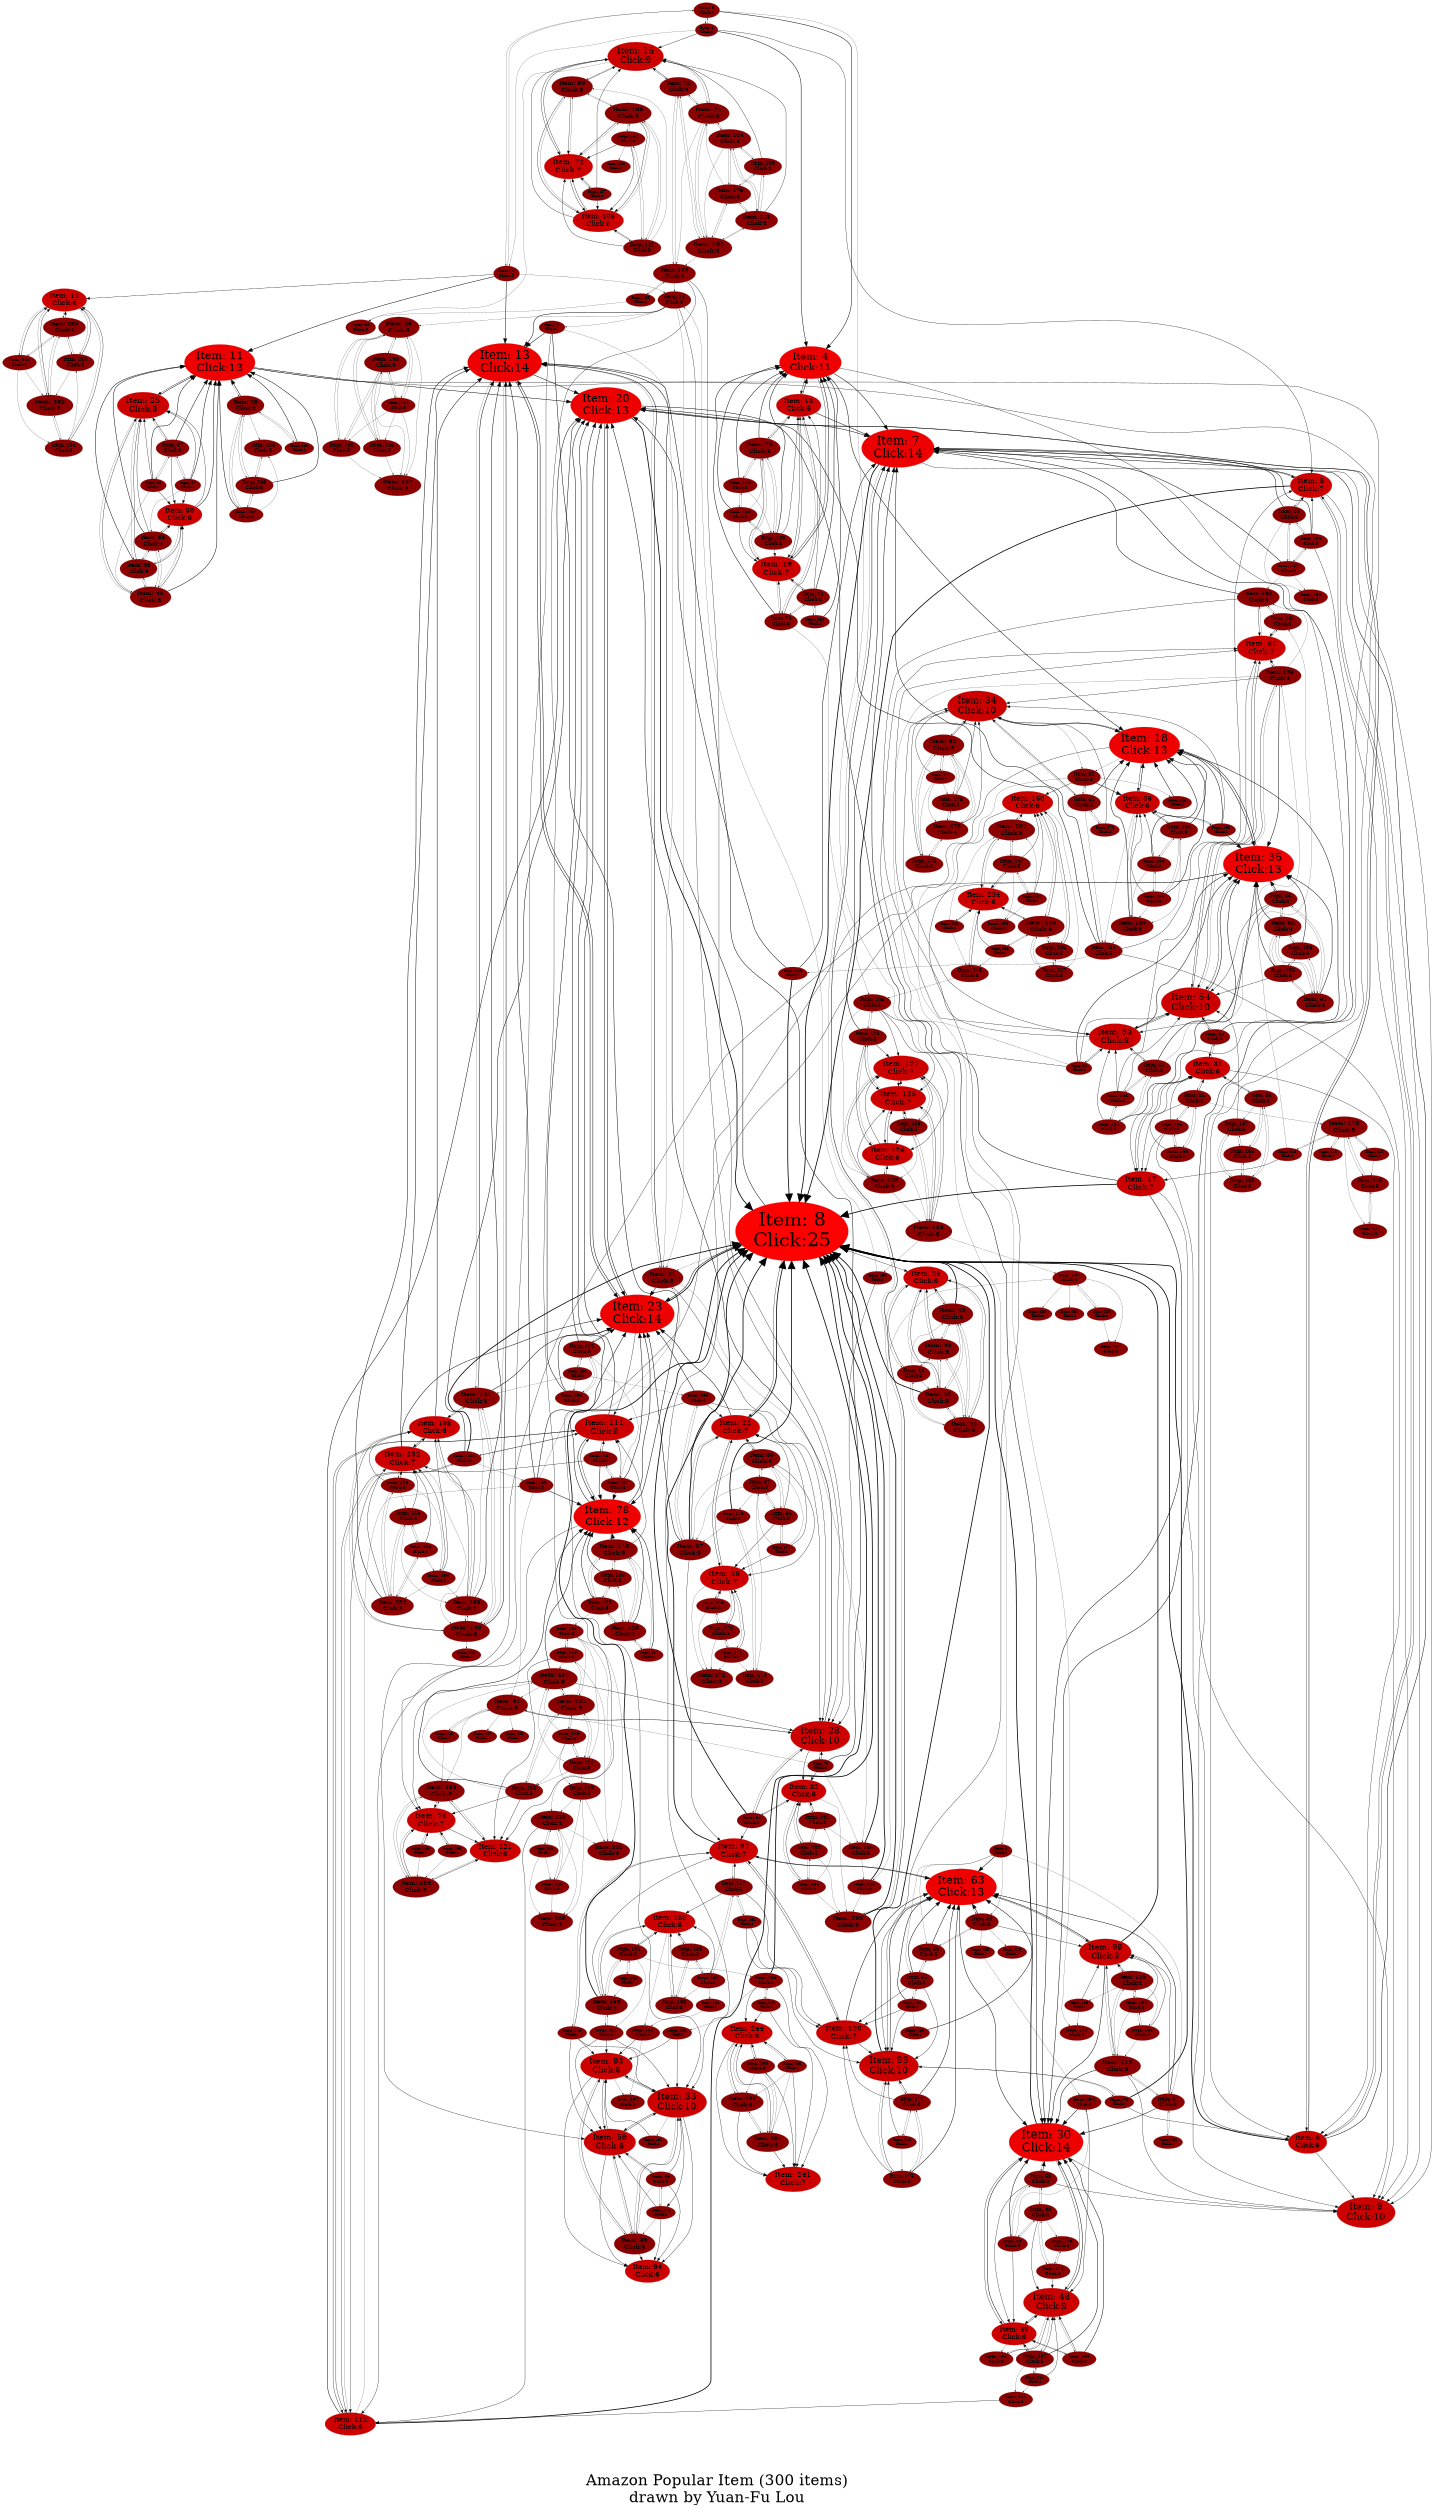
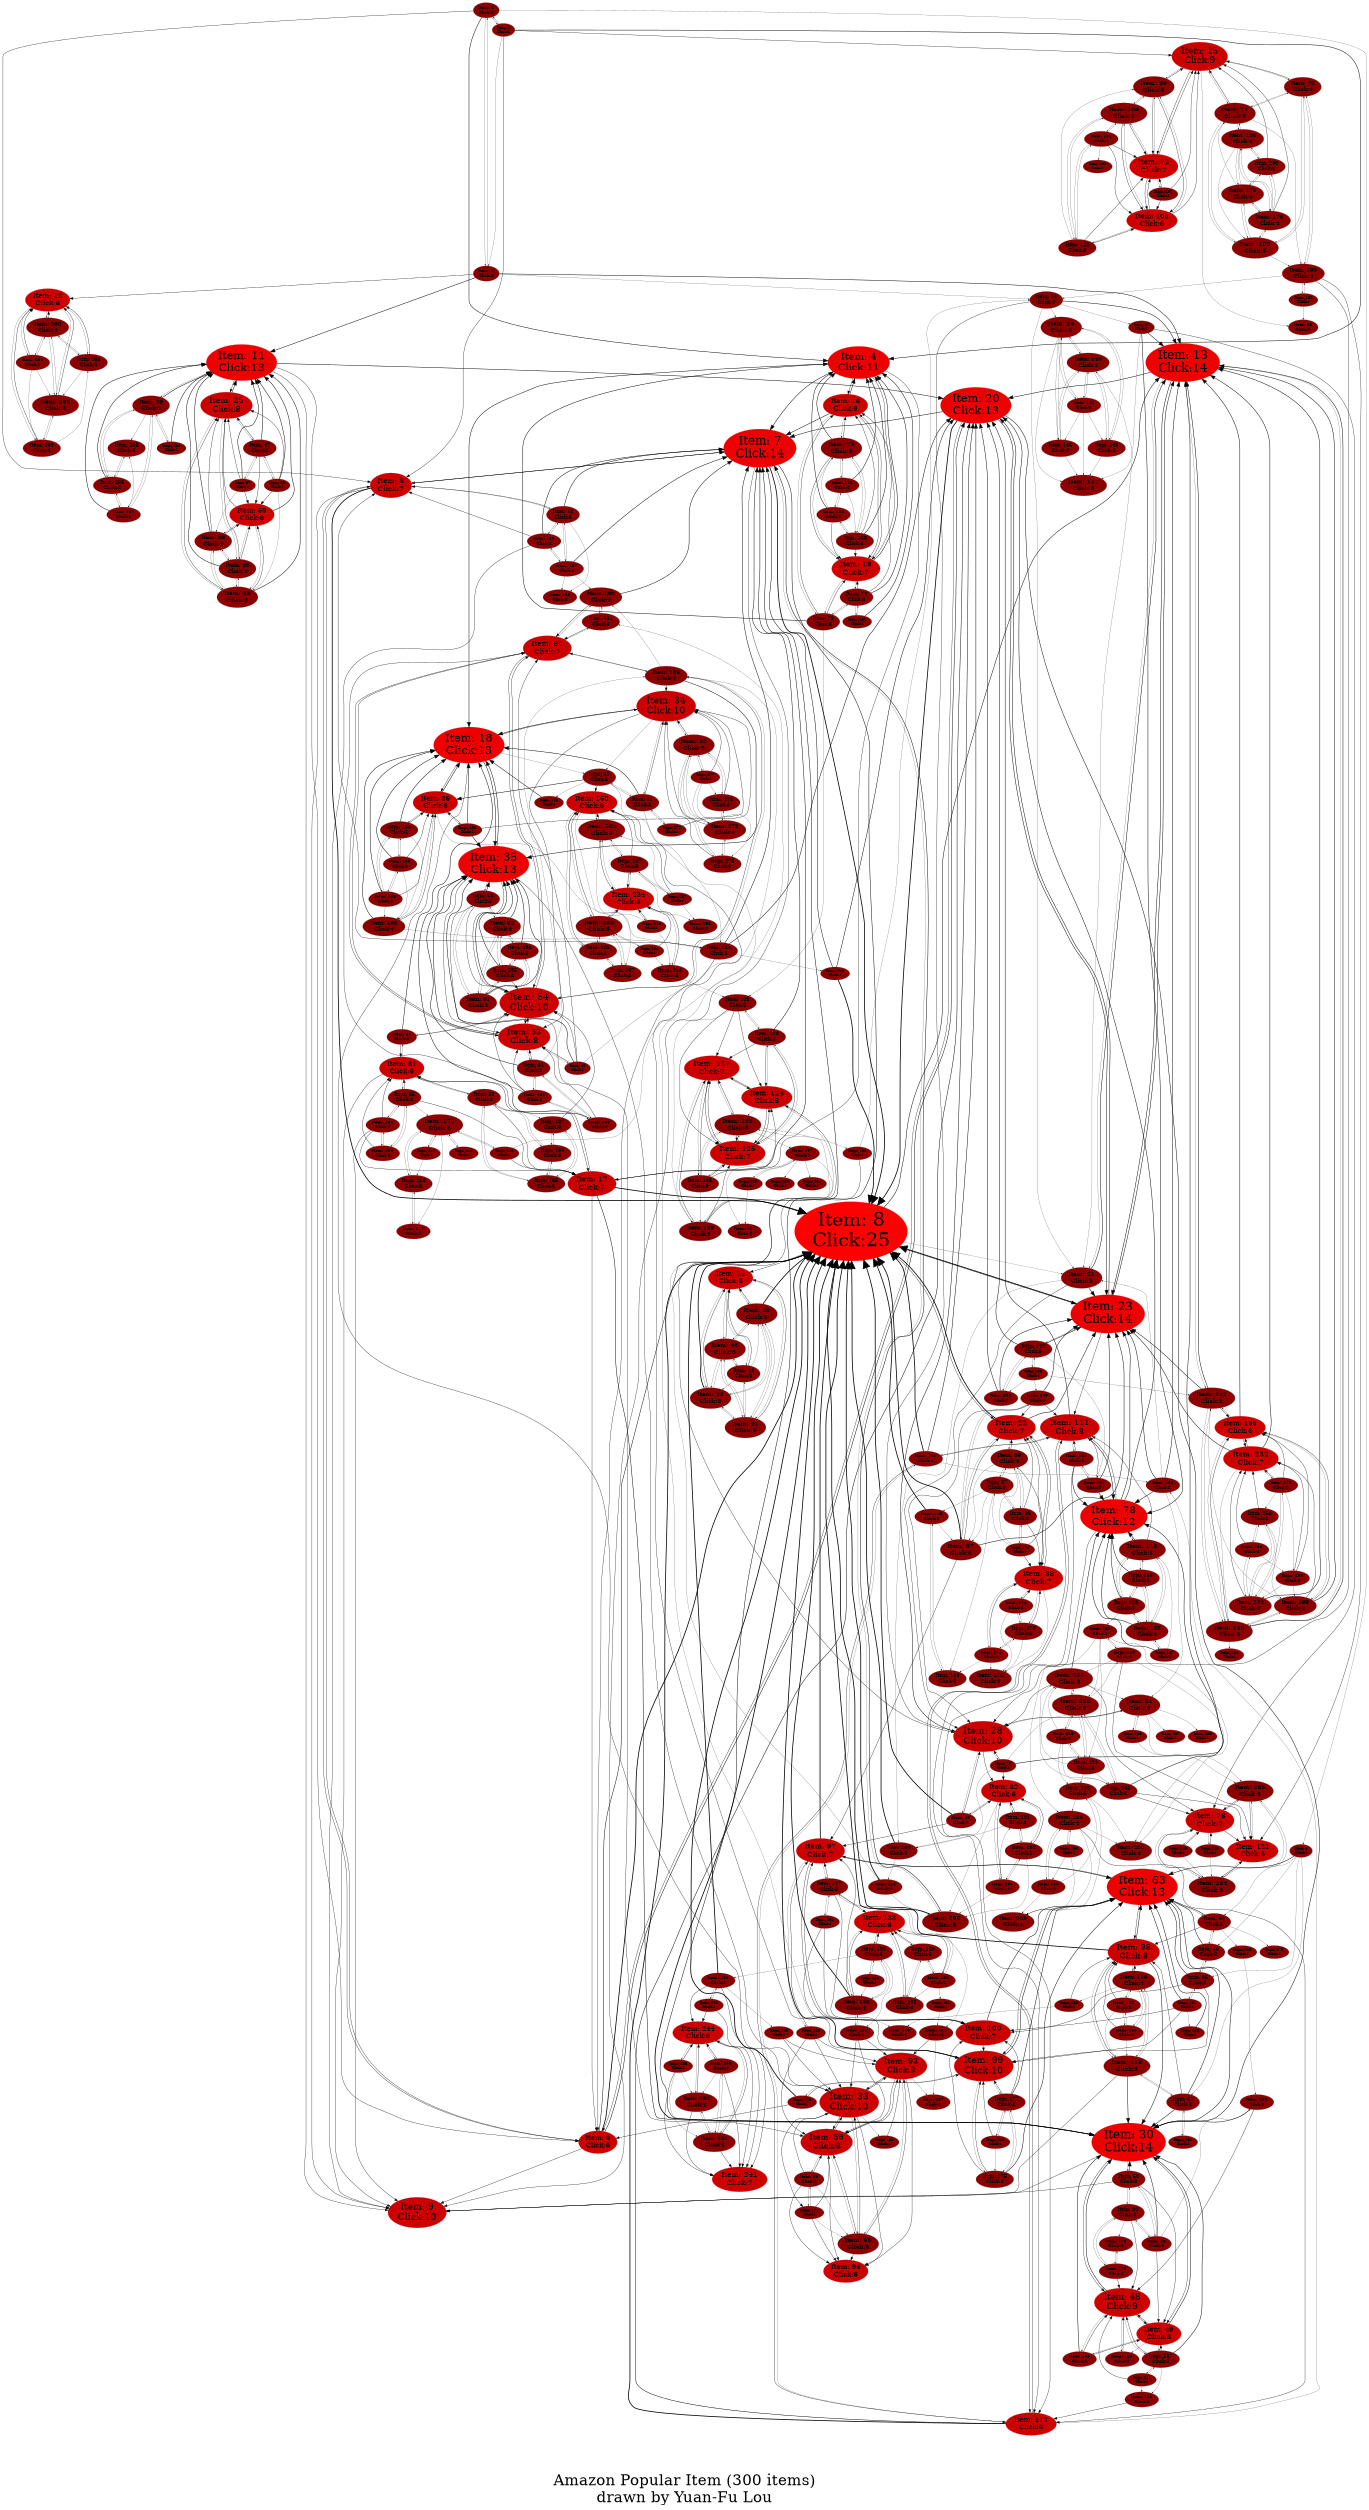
none -> (3, 201)
(885, 747) -> (352, 824)
none -> (738, 1083)
none -> (528, 1150)
(392, 1606) -> (1250, 1606)
none -> (1145, 2010)
